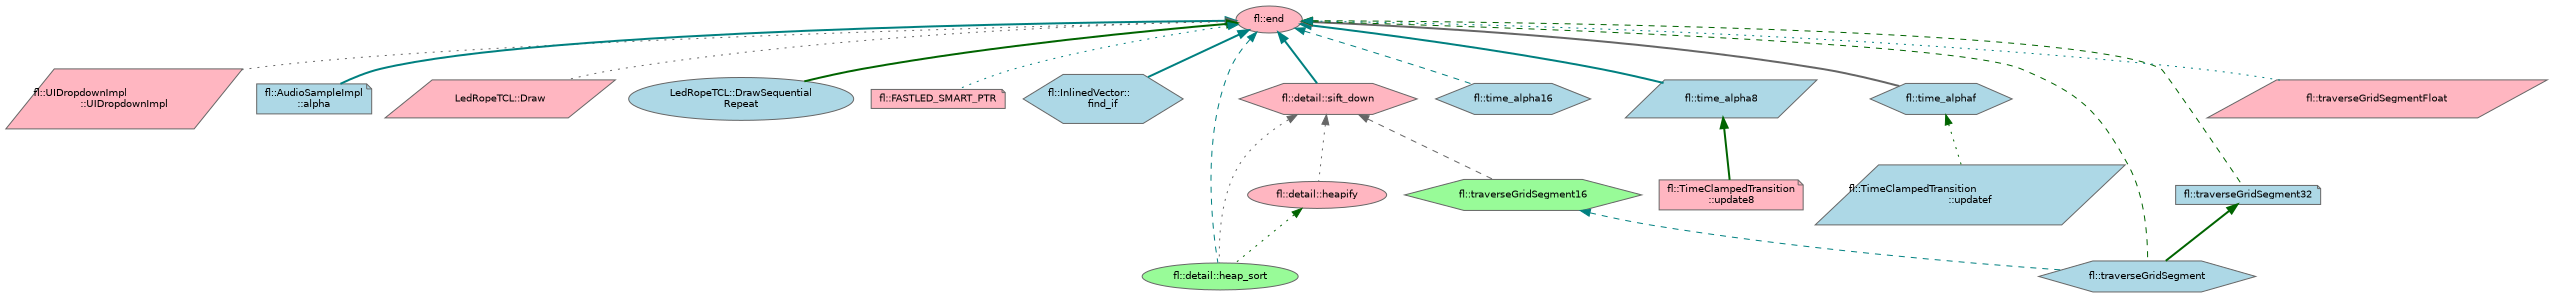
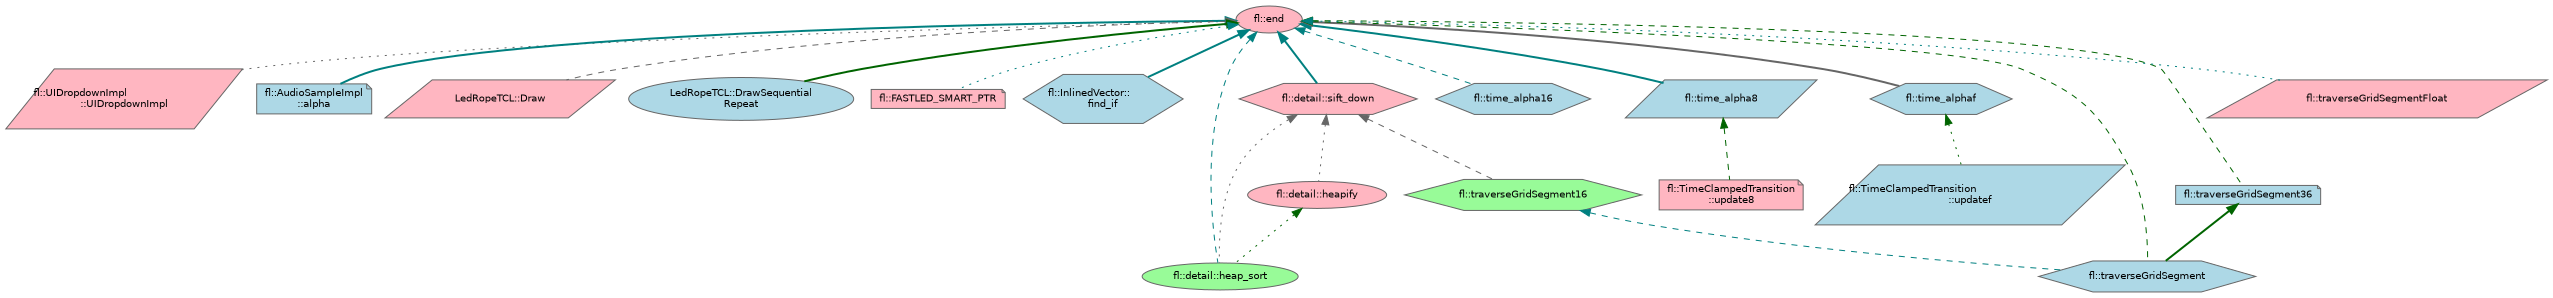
(895, 38) -> (895, 38)
(1727, 154) -> (1727, 154)
(2248, 195) -> (2248, 195)
